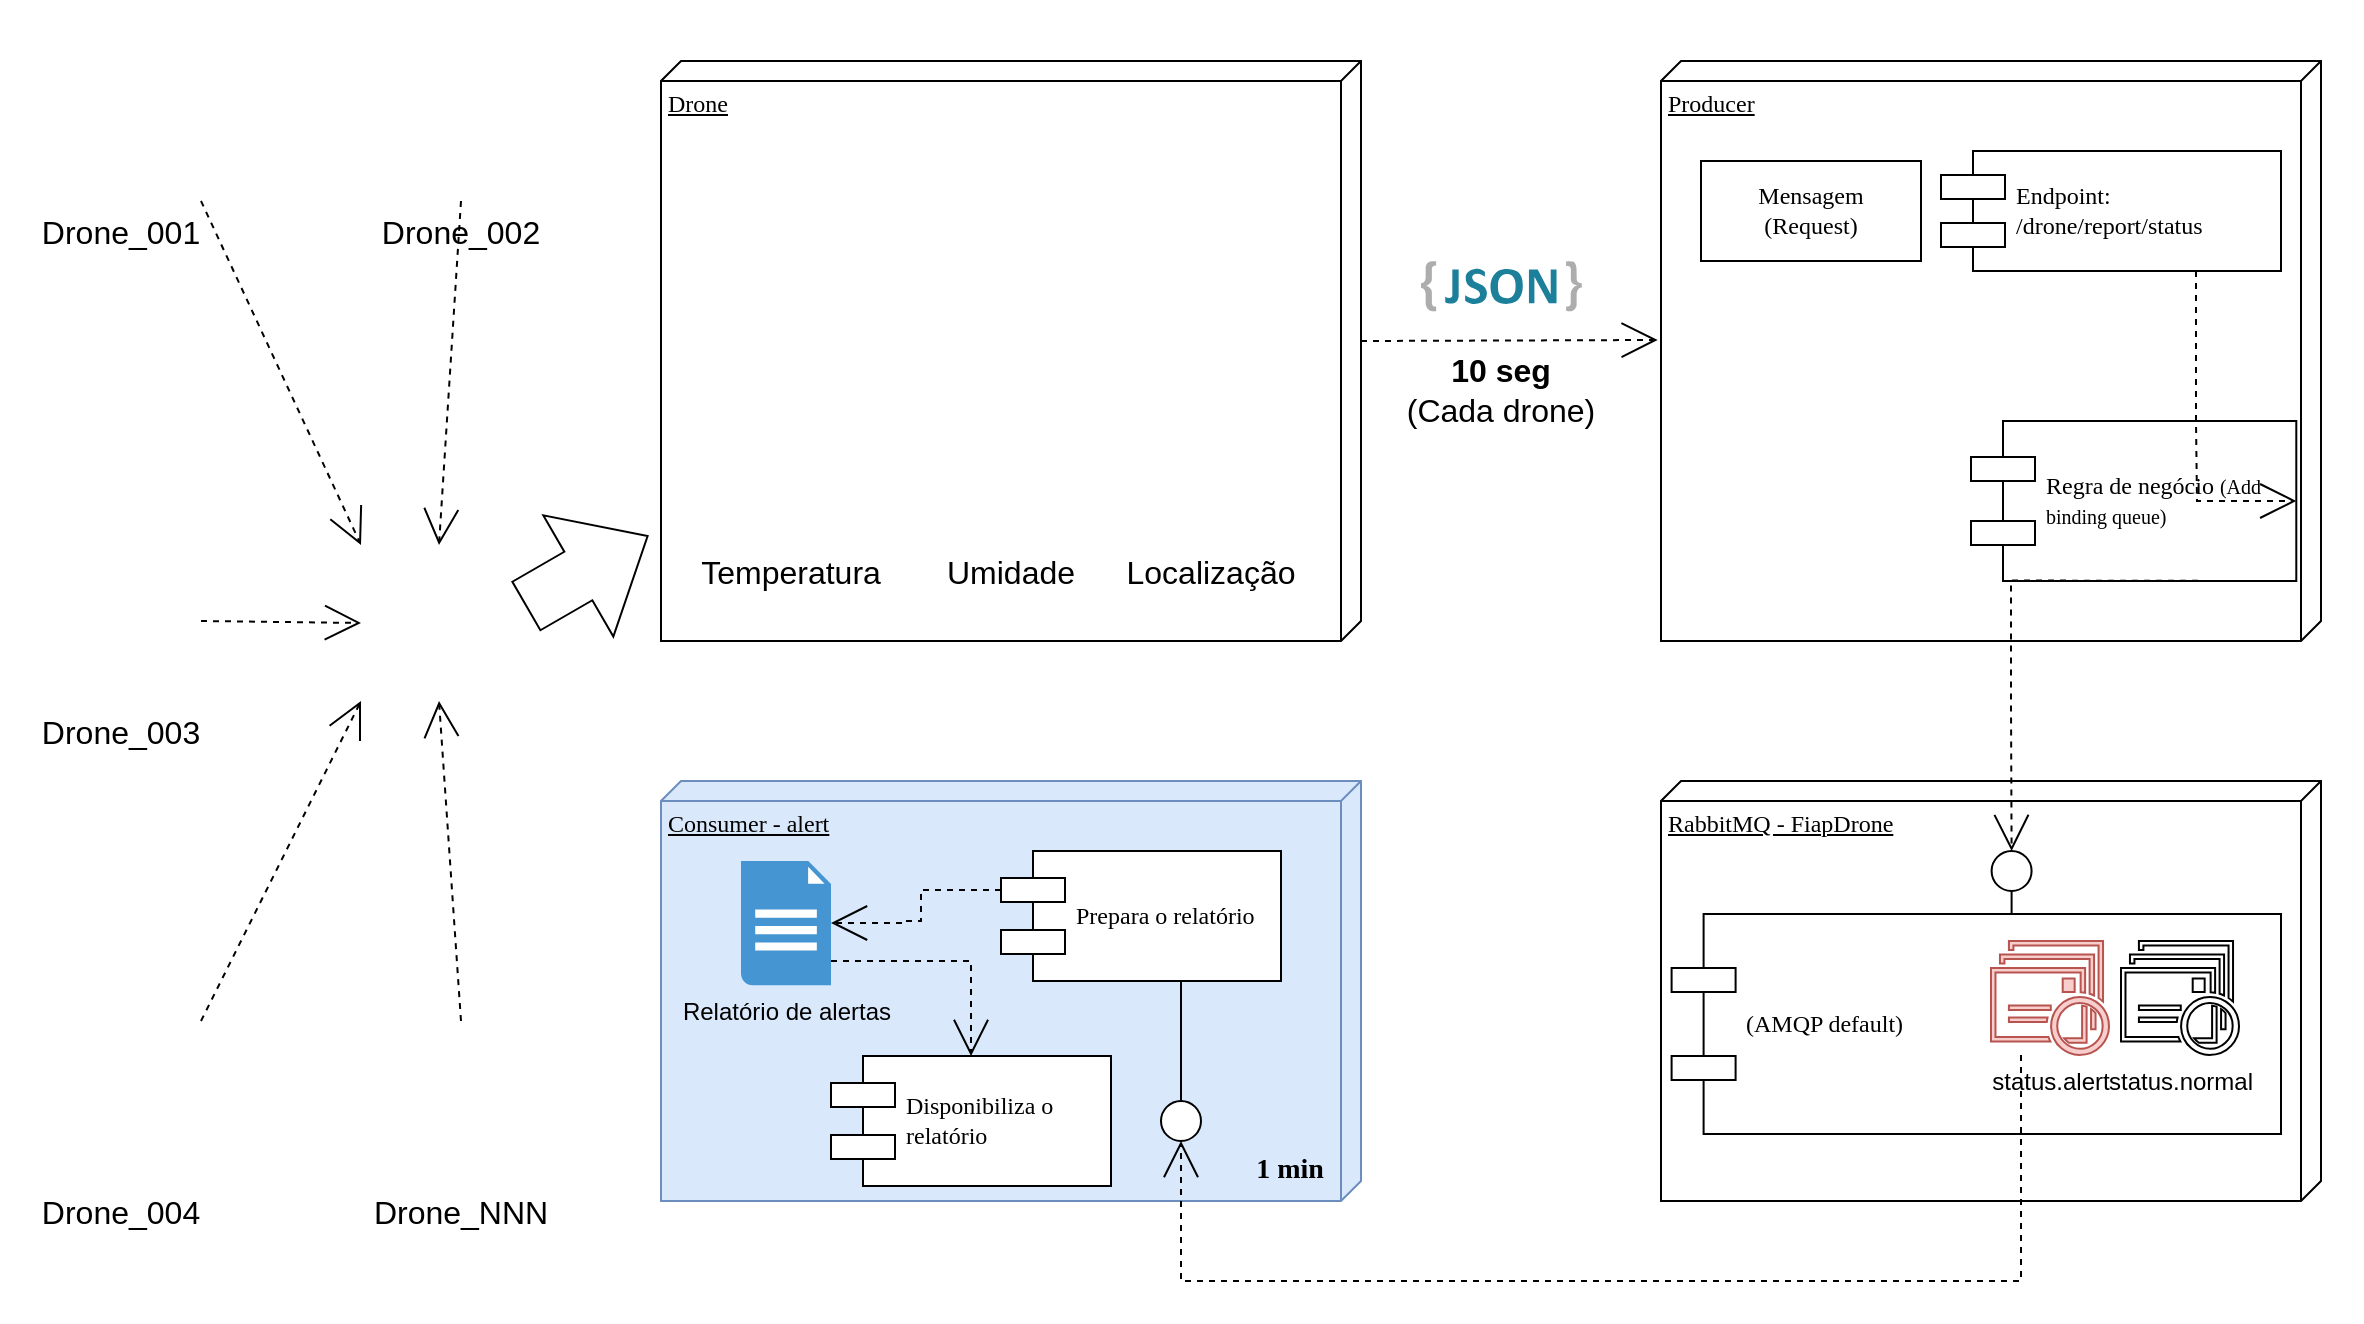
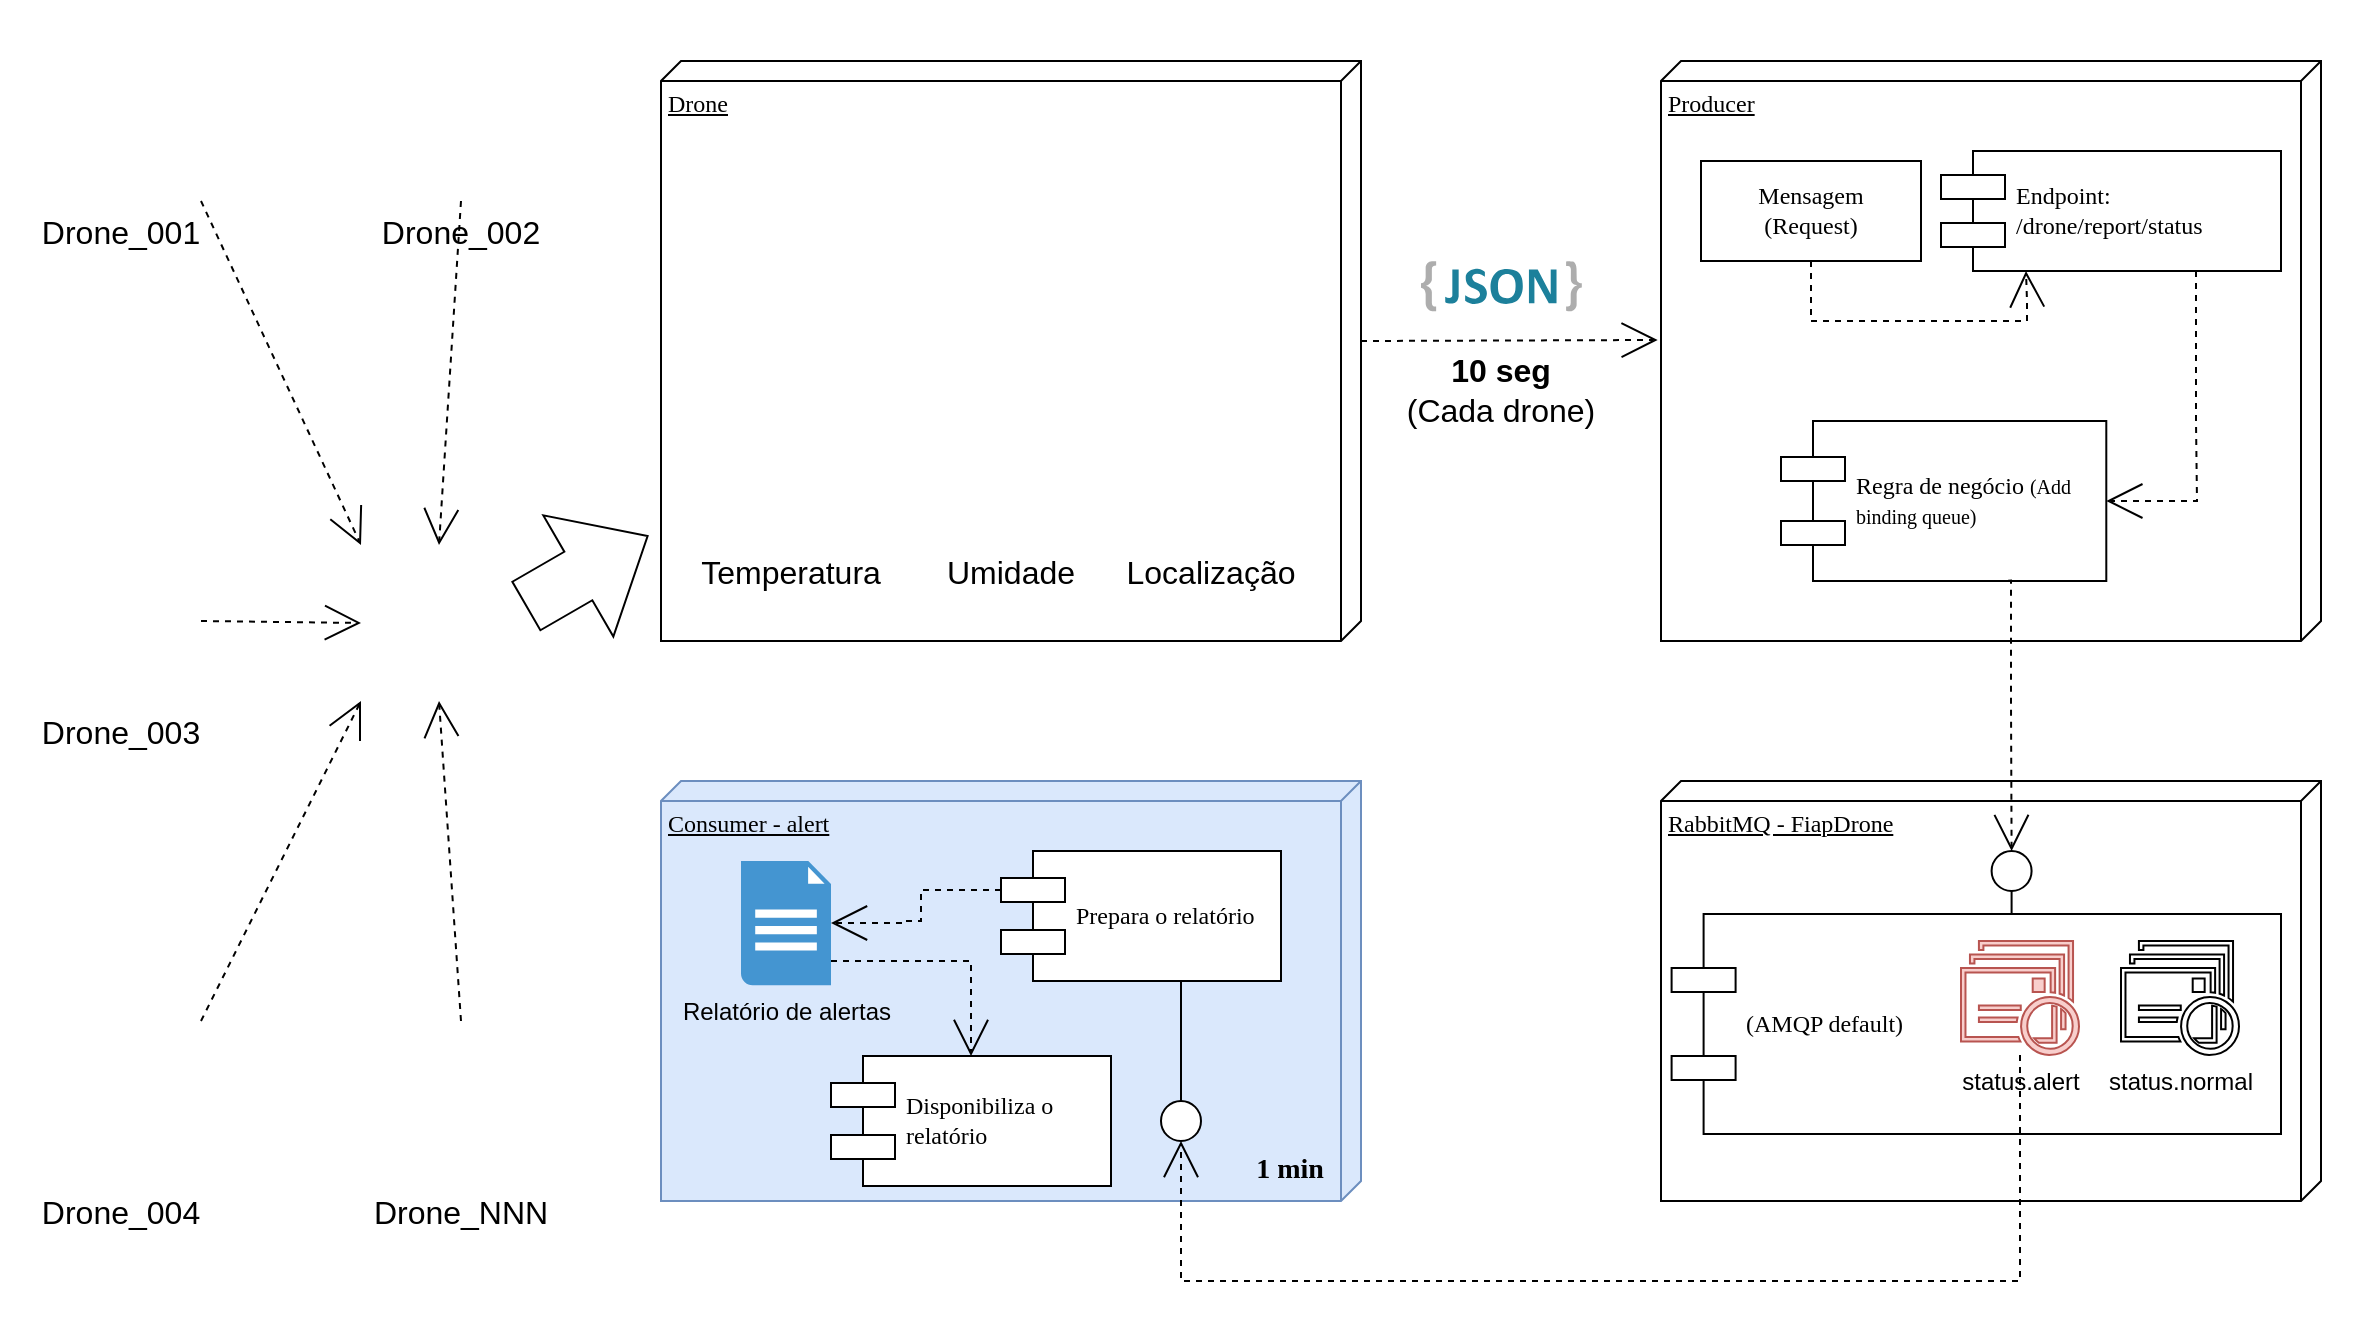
none -> (1911, 321)
(2134, 501) -> (1944, 501)
(2050, 998) -> (2020, 998)
